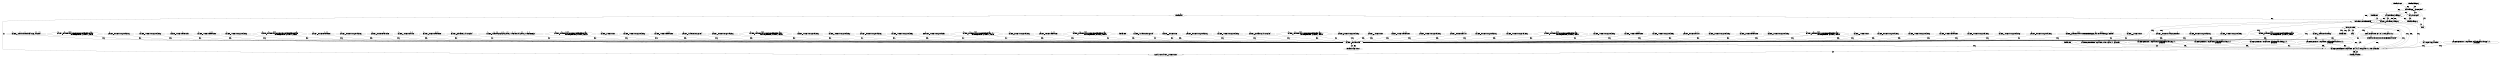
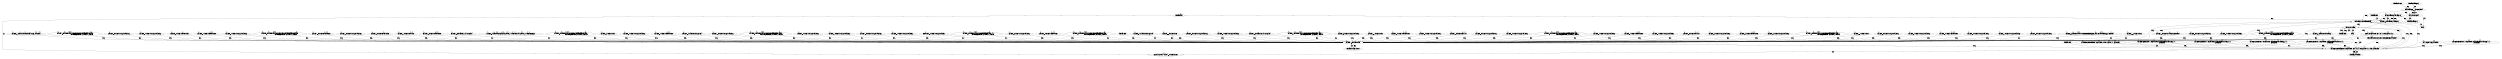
(2400, 12) -> (2411, 12)
(2393, 16) -> (2393, 16)
none -> (2357, 24)
(2382, 38) -> (2382, 38)
(1166, 55) -> (1166, 55)
